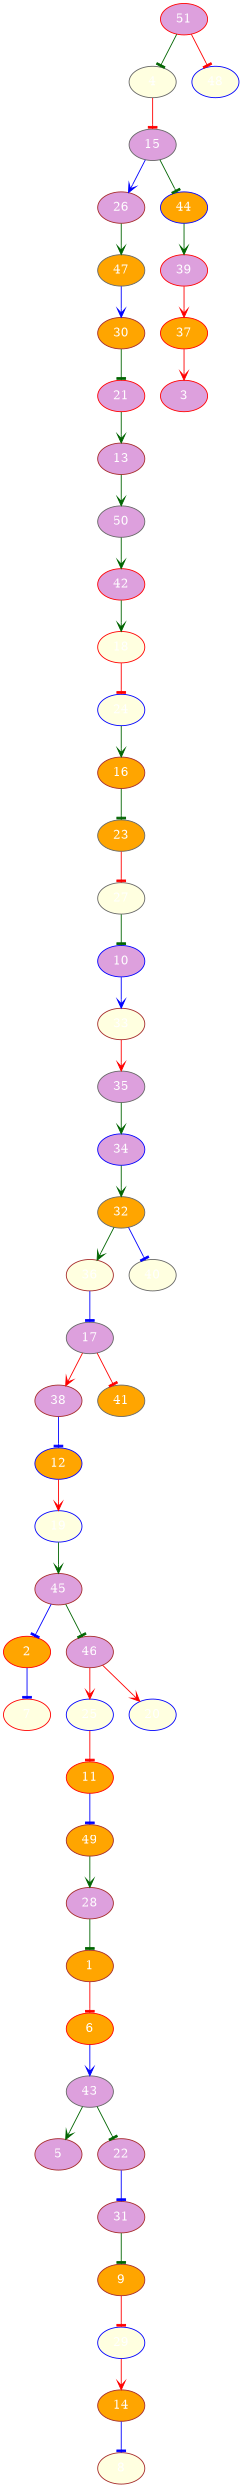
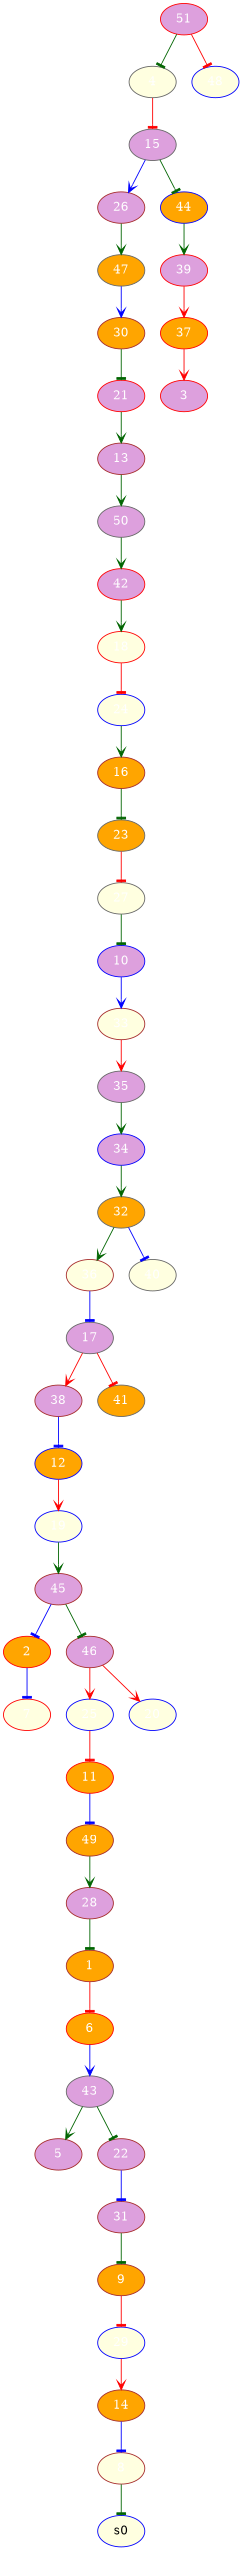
none -> (121, 2531)
